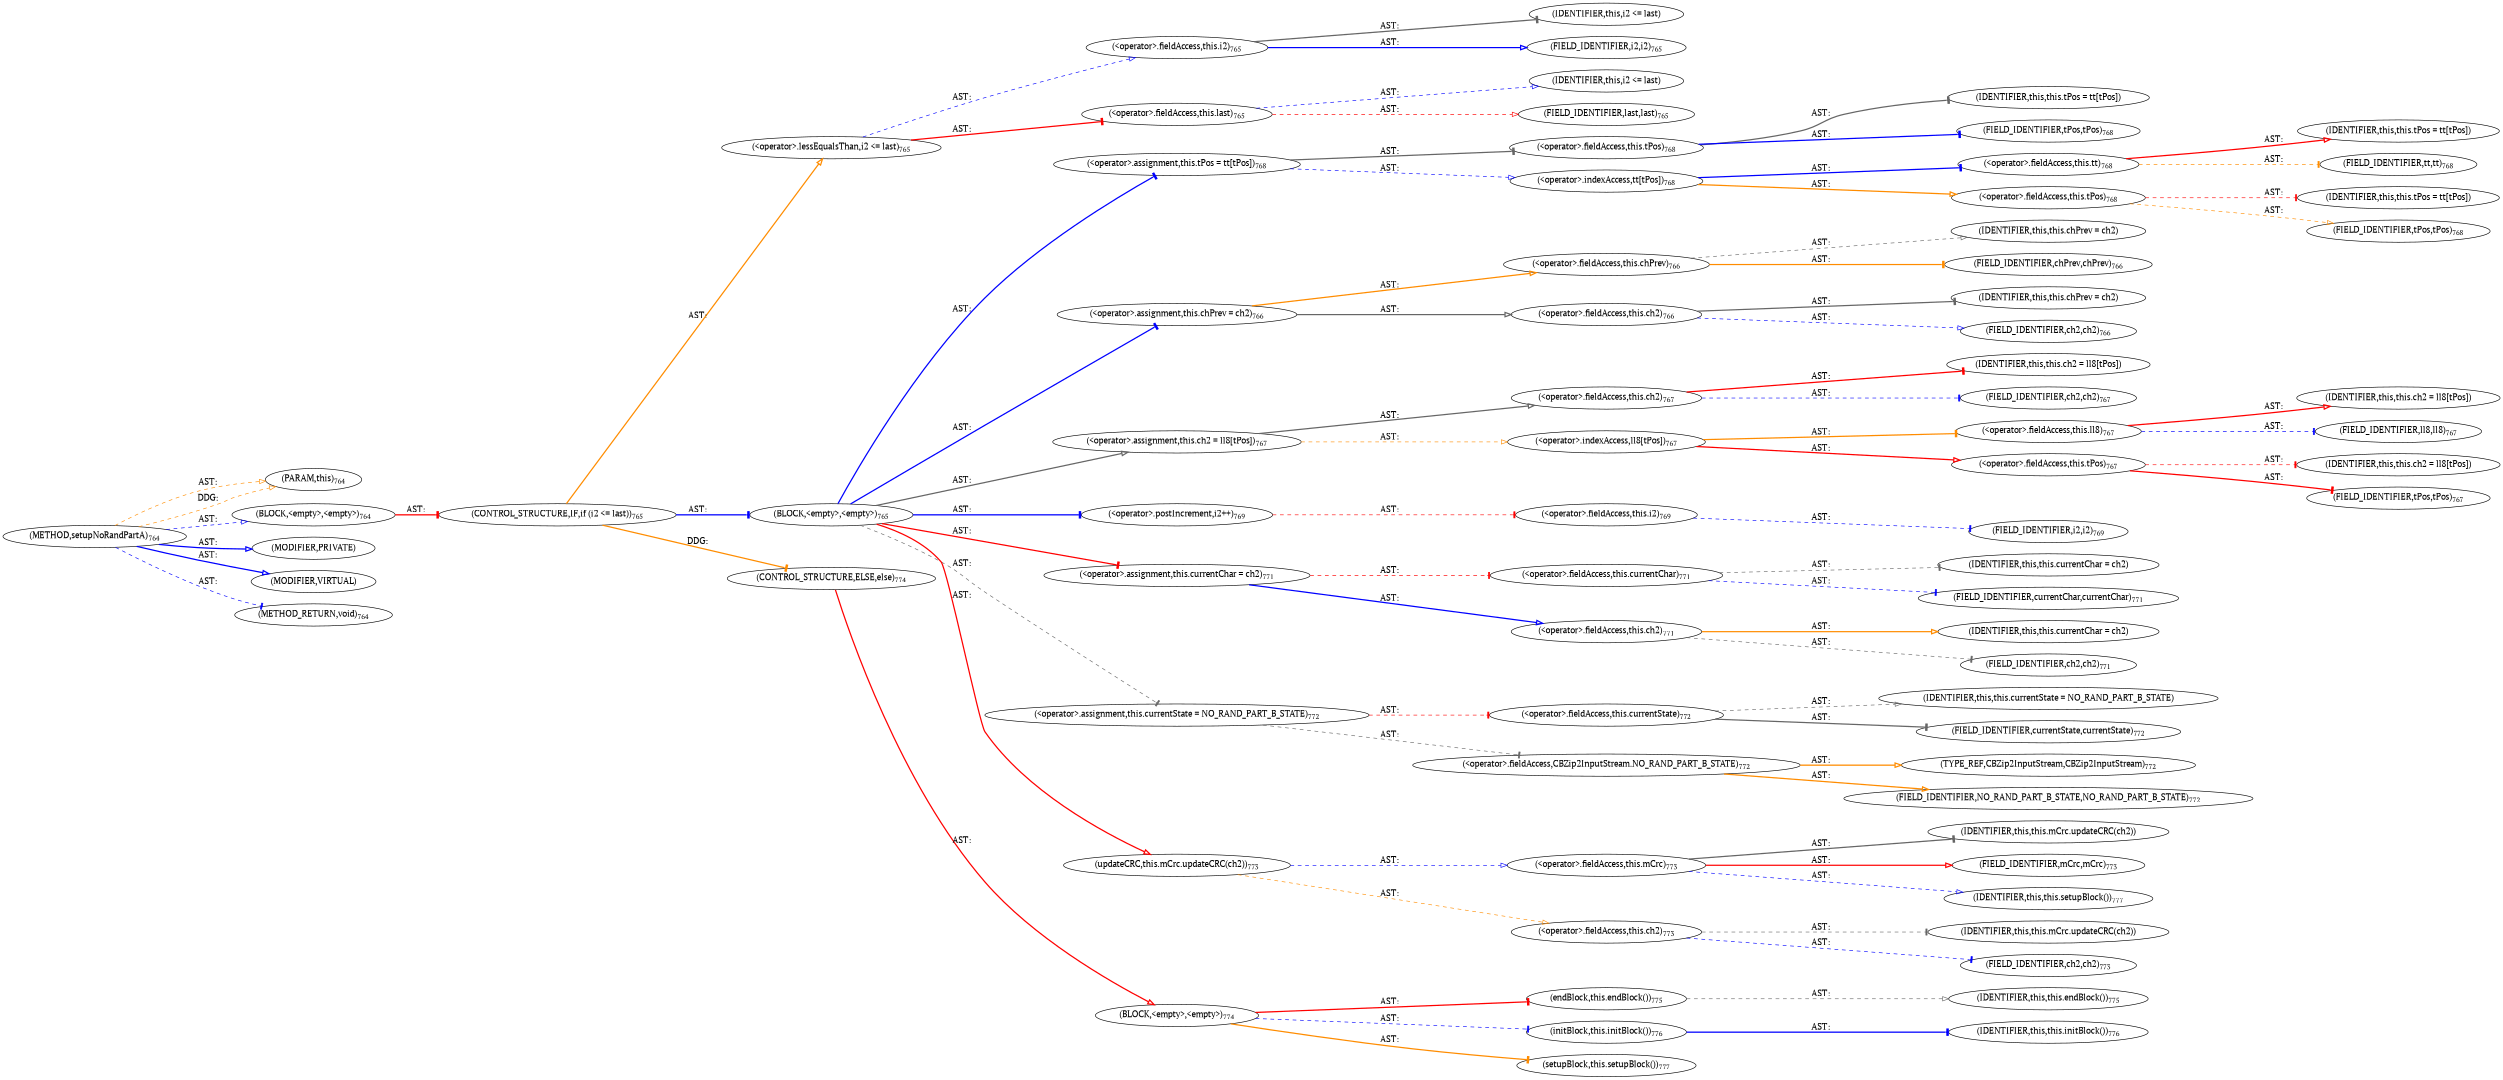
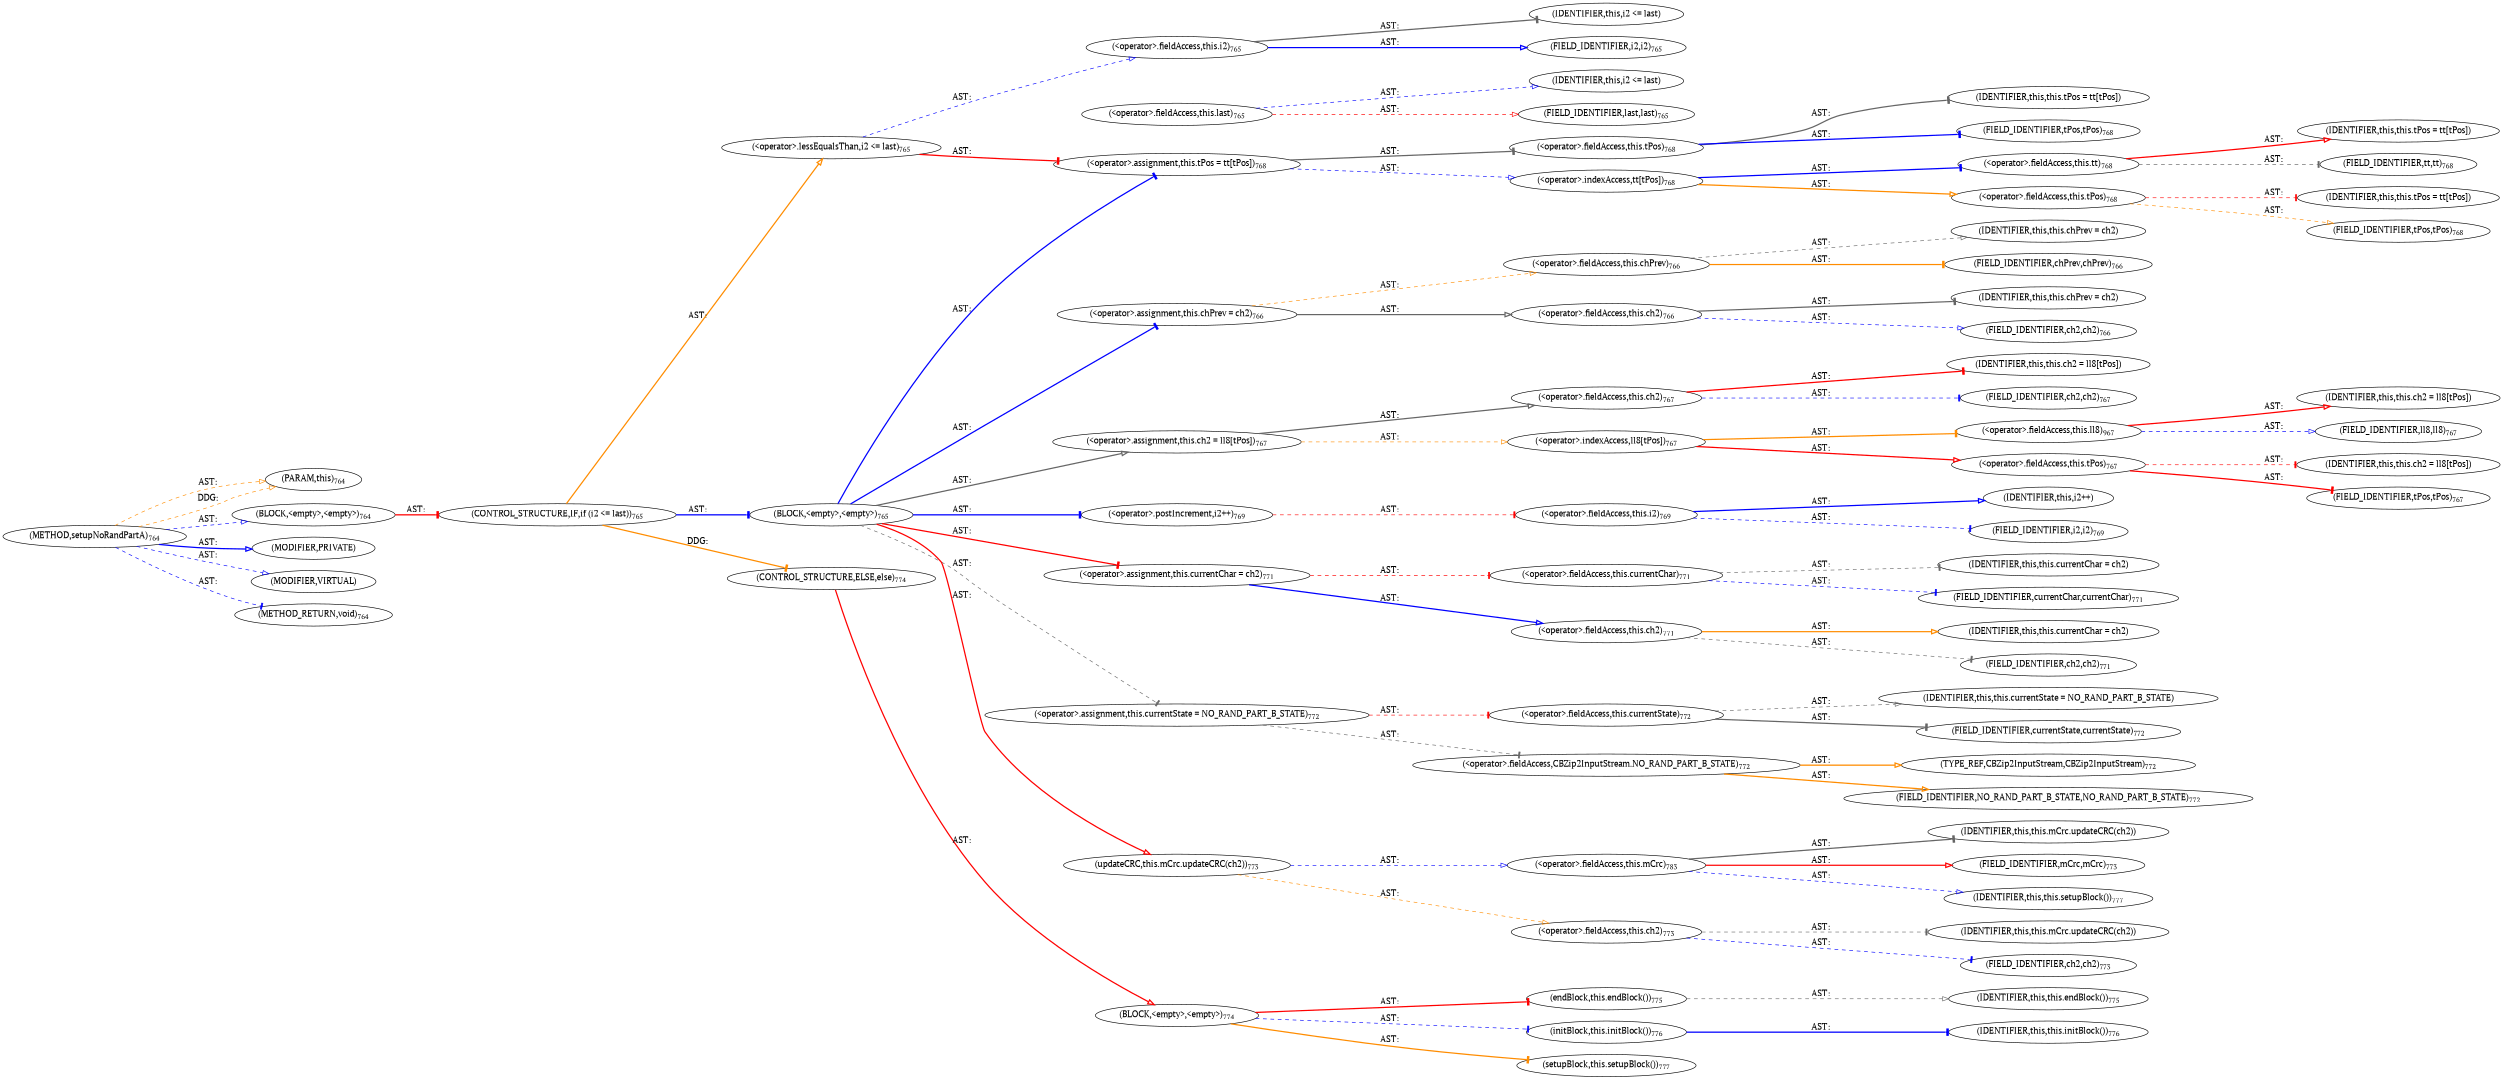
(1006, 131) -> (988, 158)
(2228, 164) -> (2228, 164)
(1391, 290) -> (1391, 290)
(2109, 430) -> (2109, 430)
(2227, 431) -> (2227, 431)
none -> (2048, 498)
(200, 560) -> (200, 560)
(1672, 864) -> (1672, 864)
